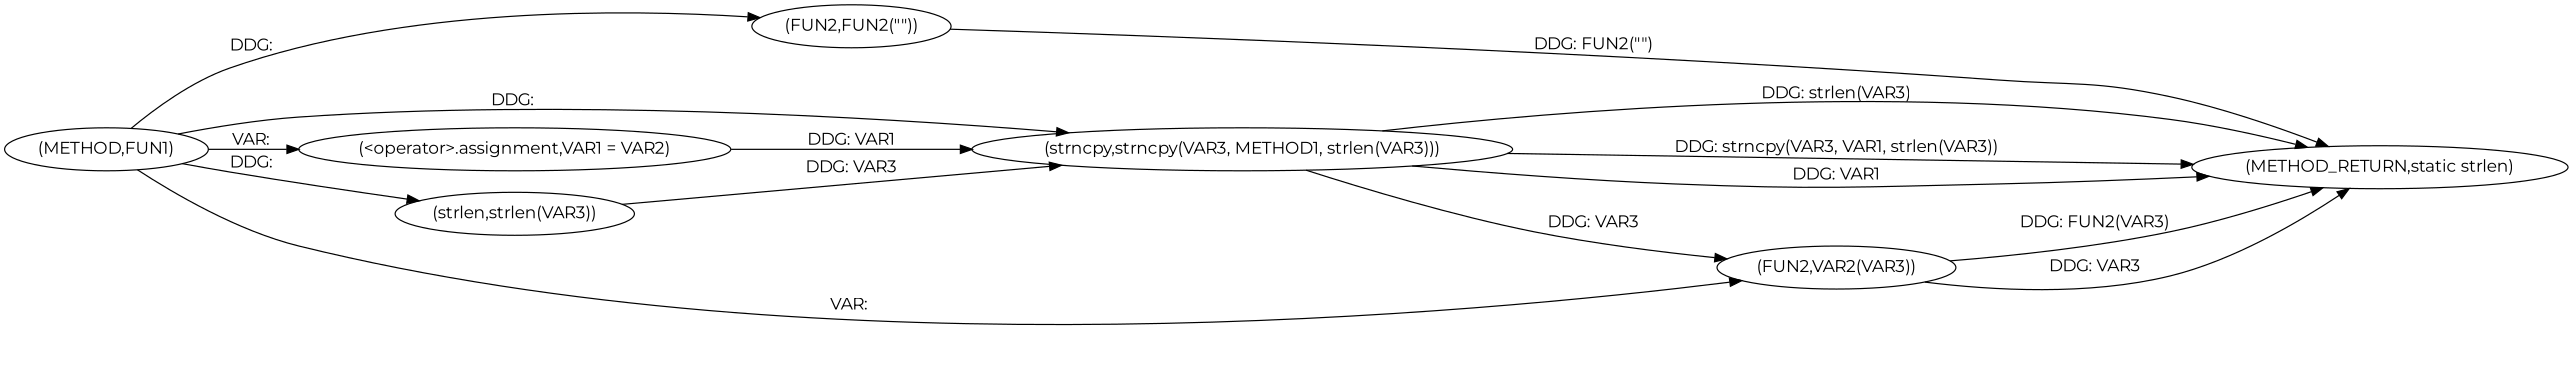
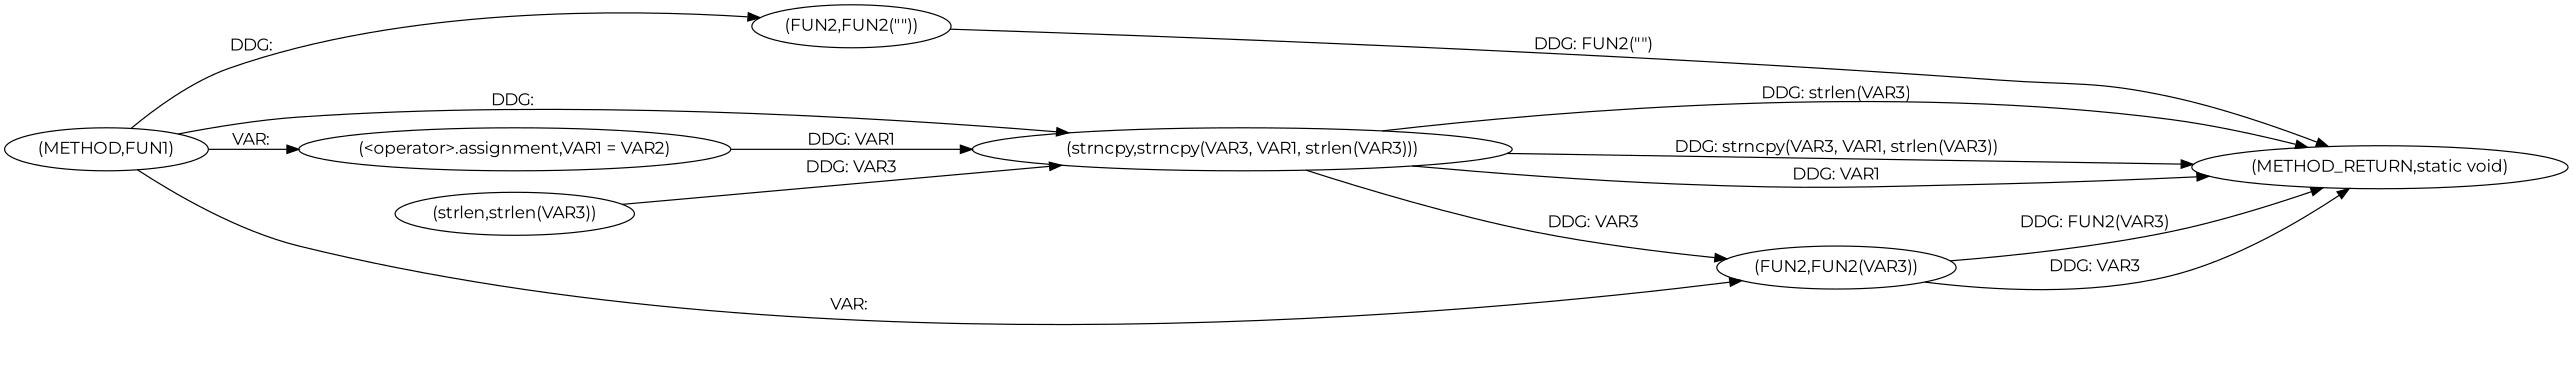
(1242, 149) -> (1242, 149)
(2380, 167) -> (2380, 167)
(295, 182) -> none
(1836, 268) -> (1836, 268)
